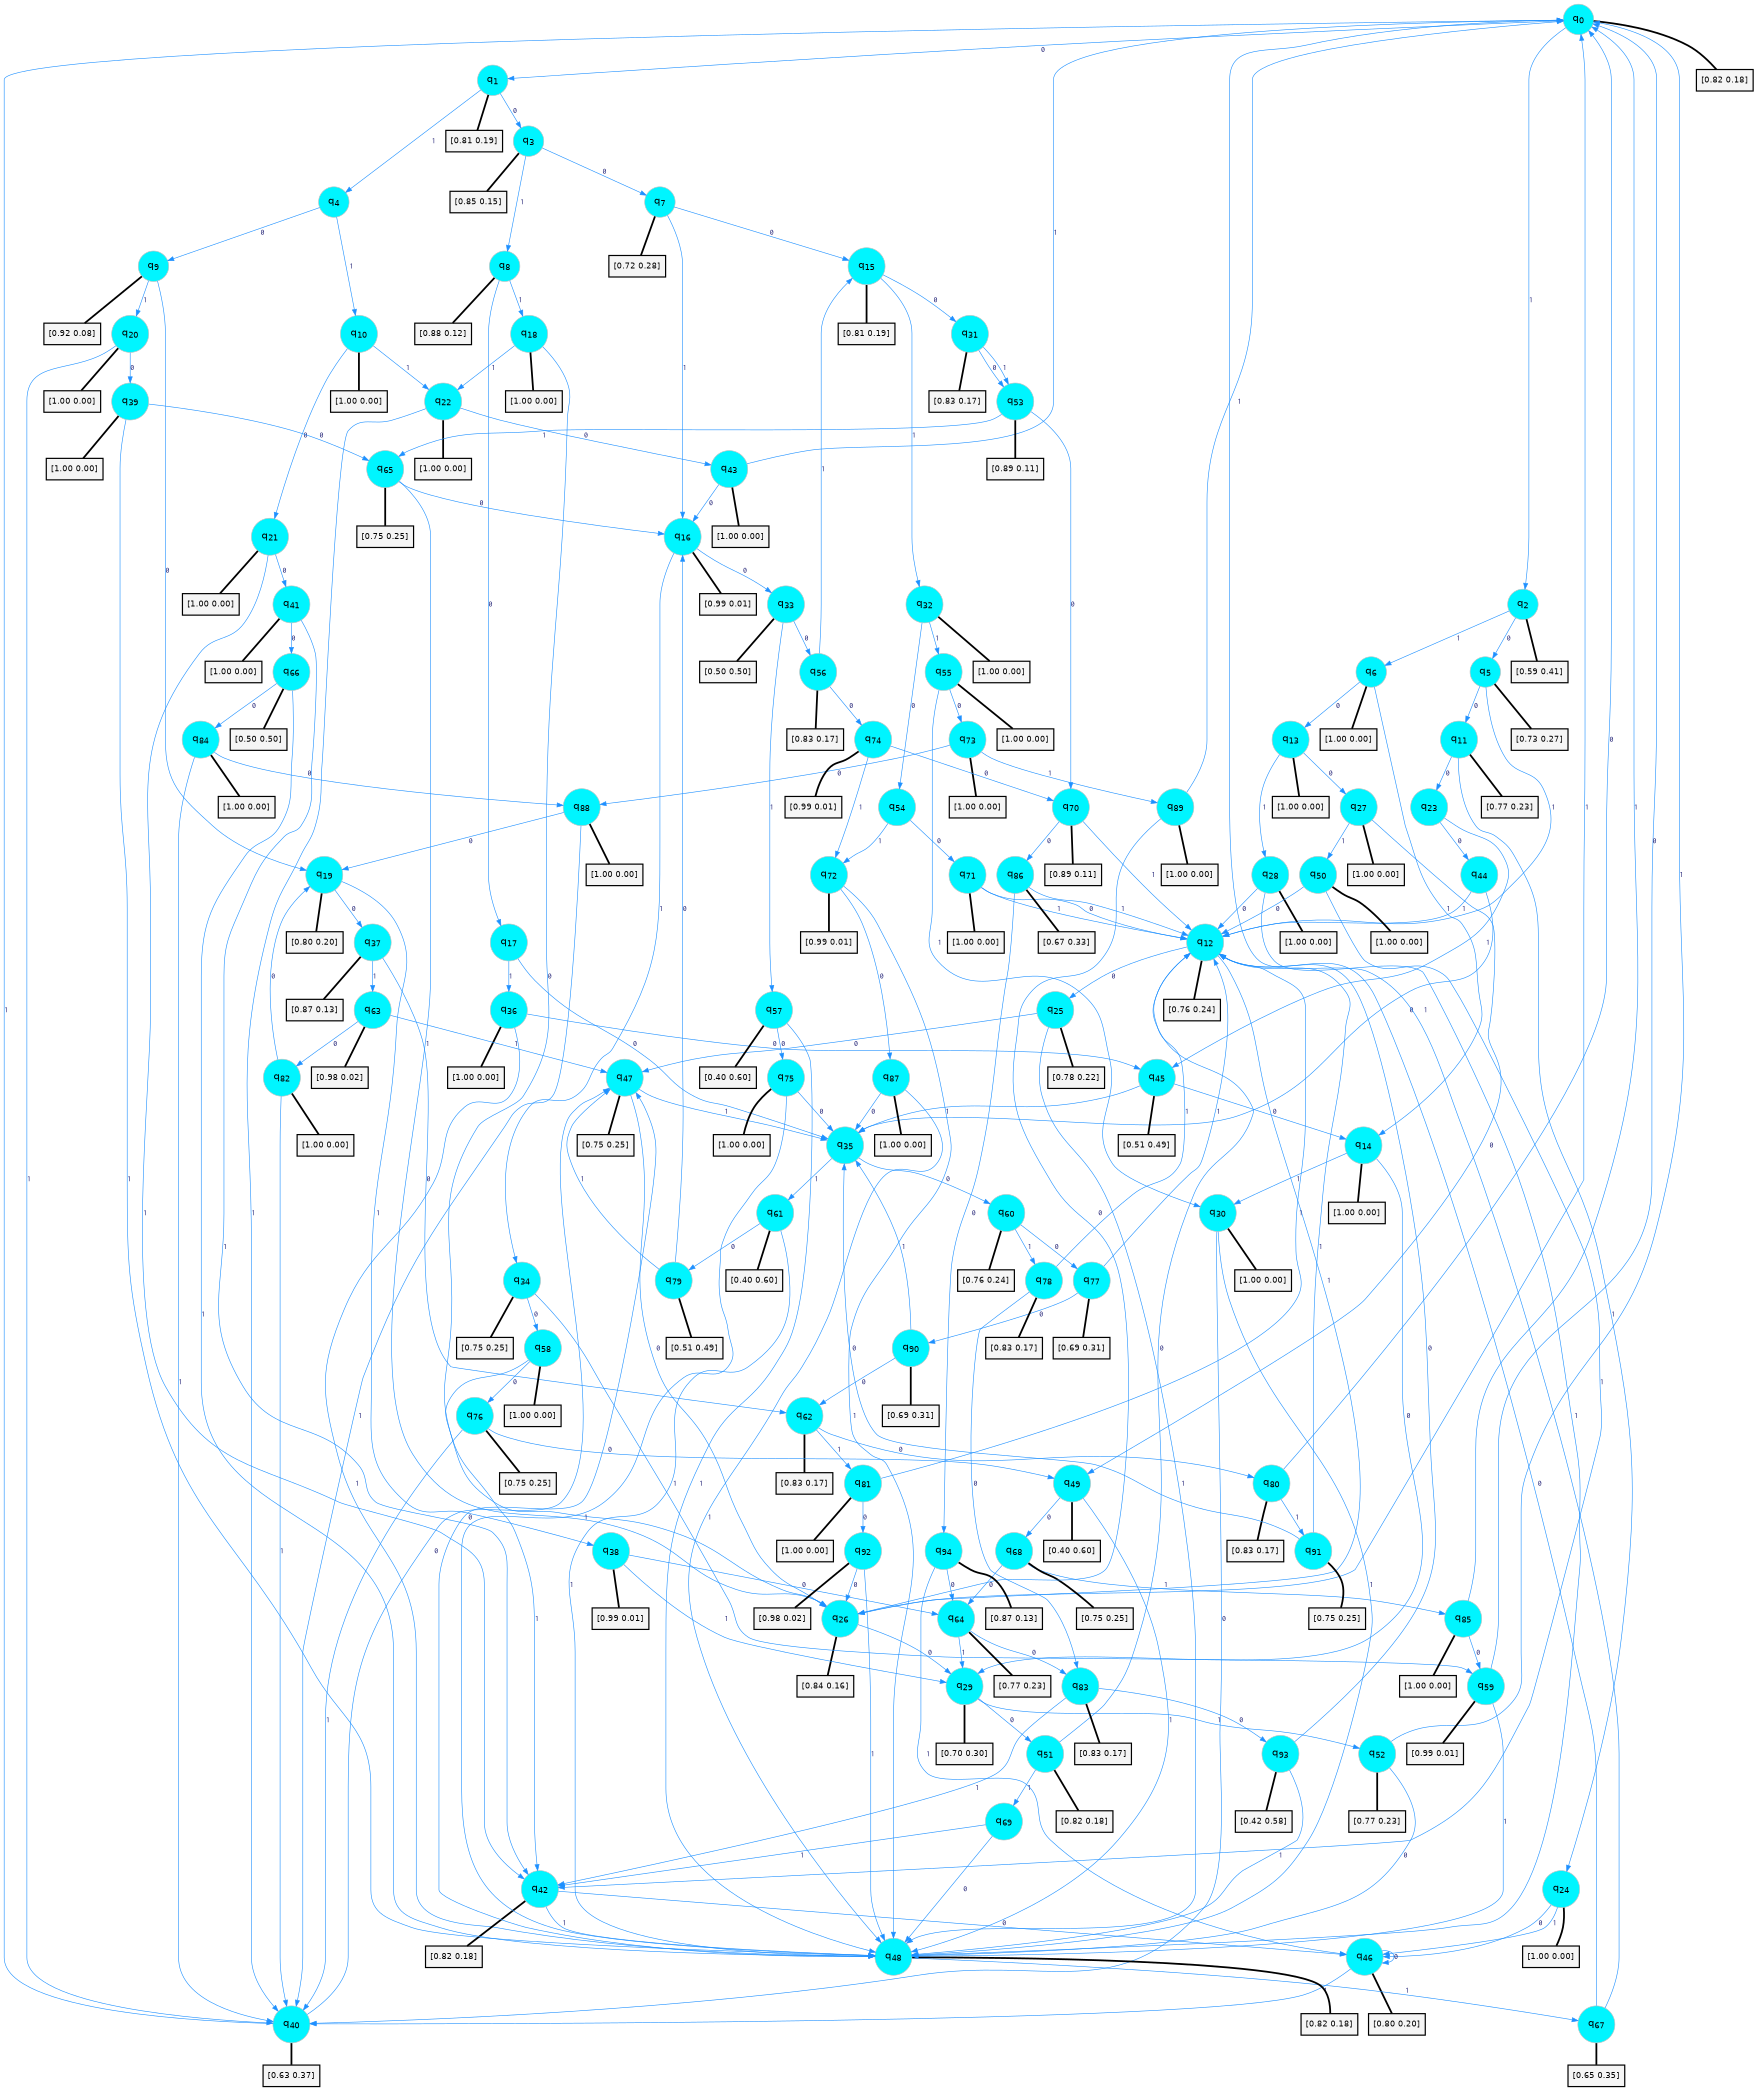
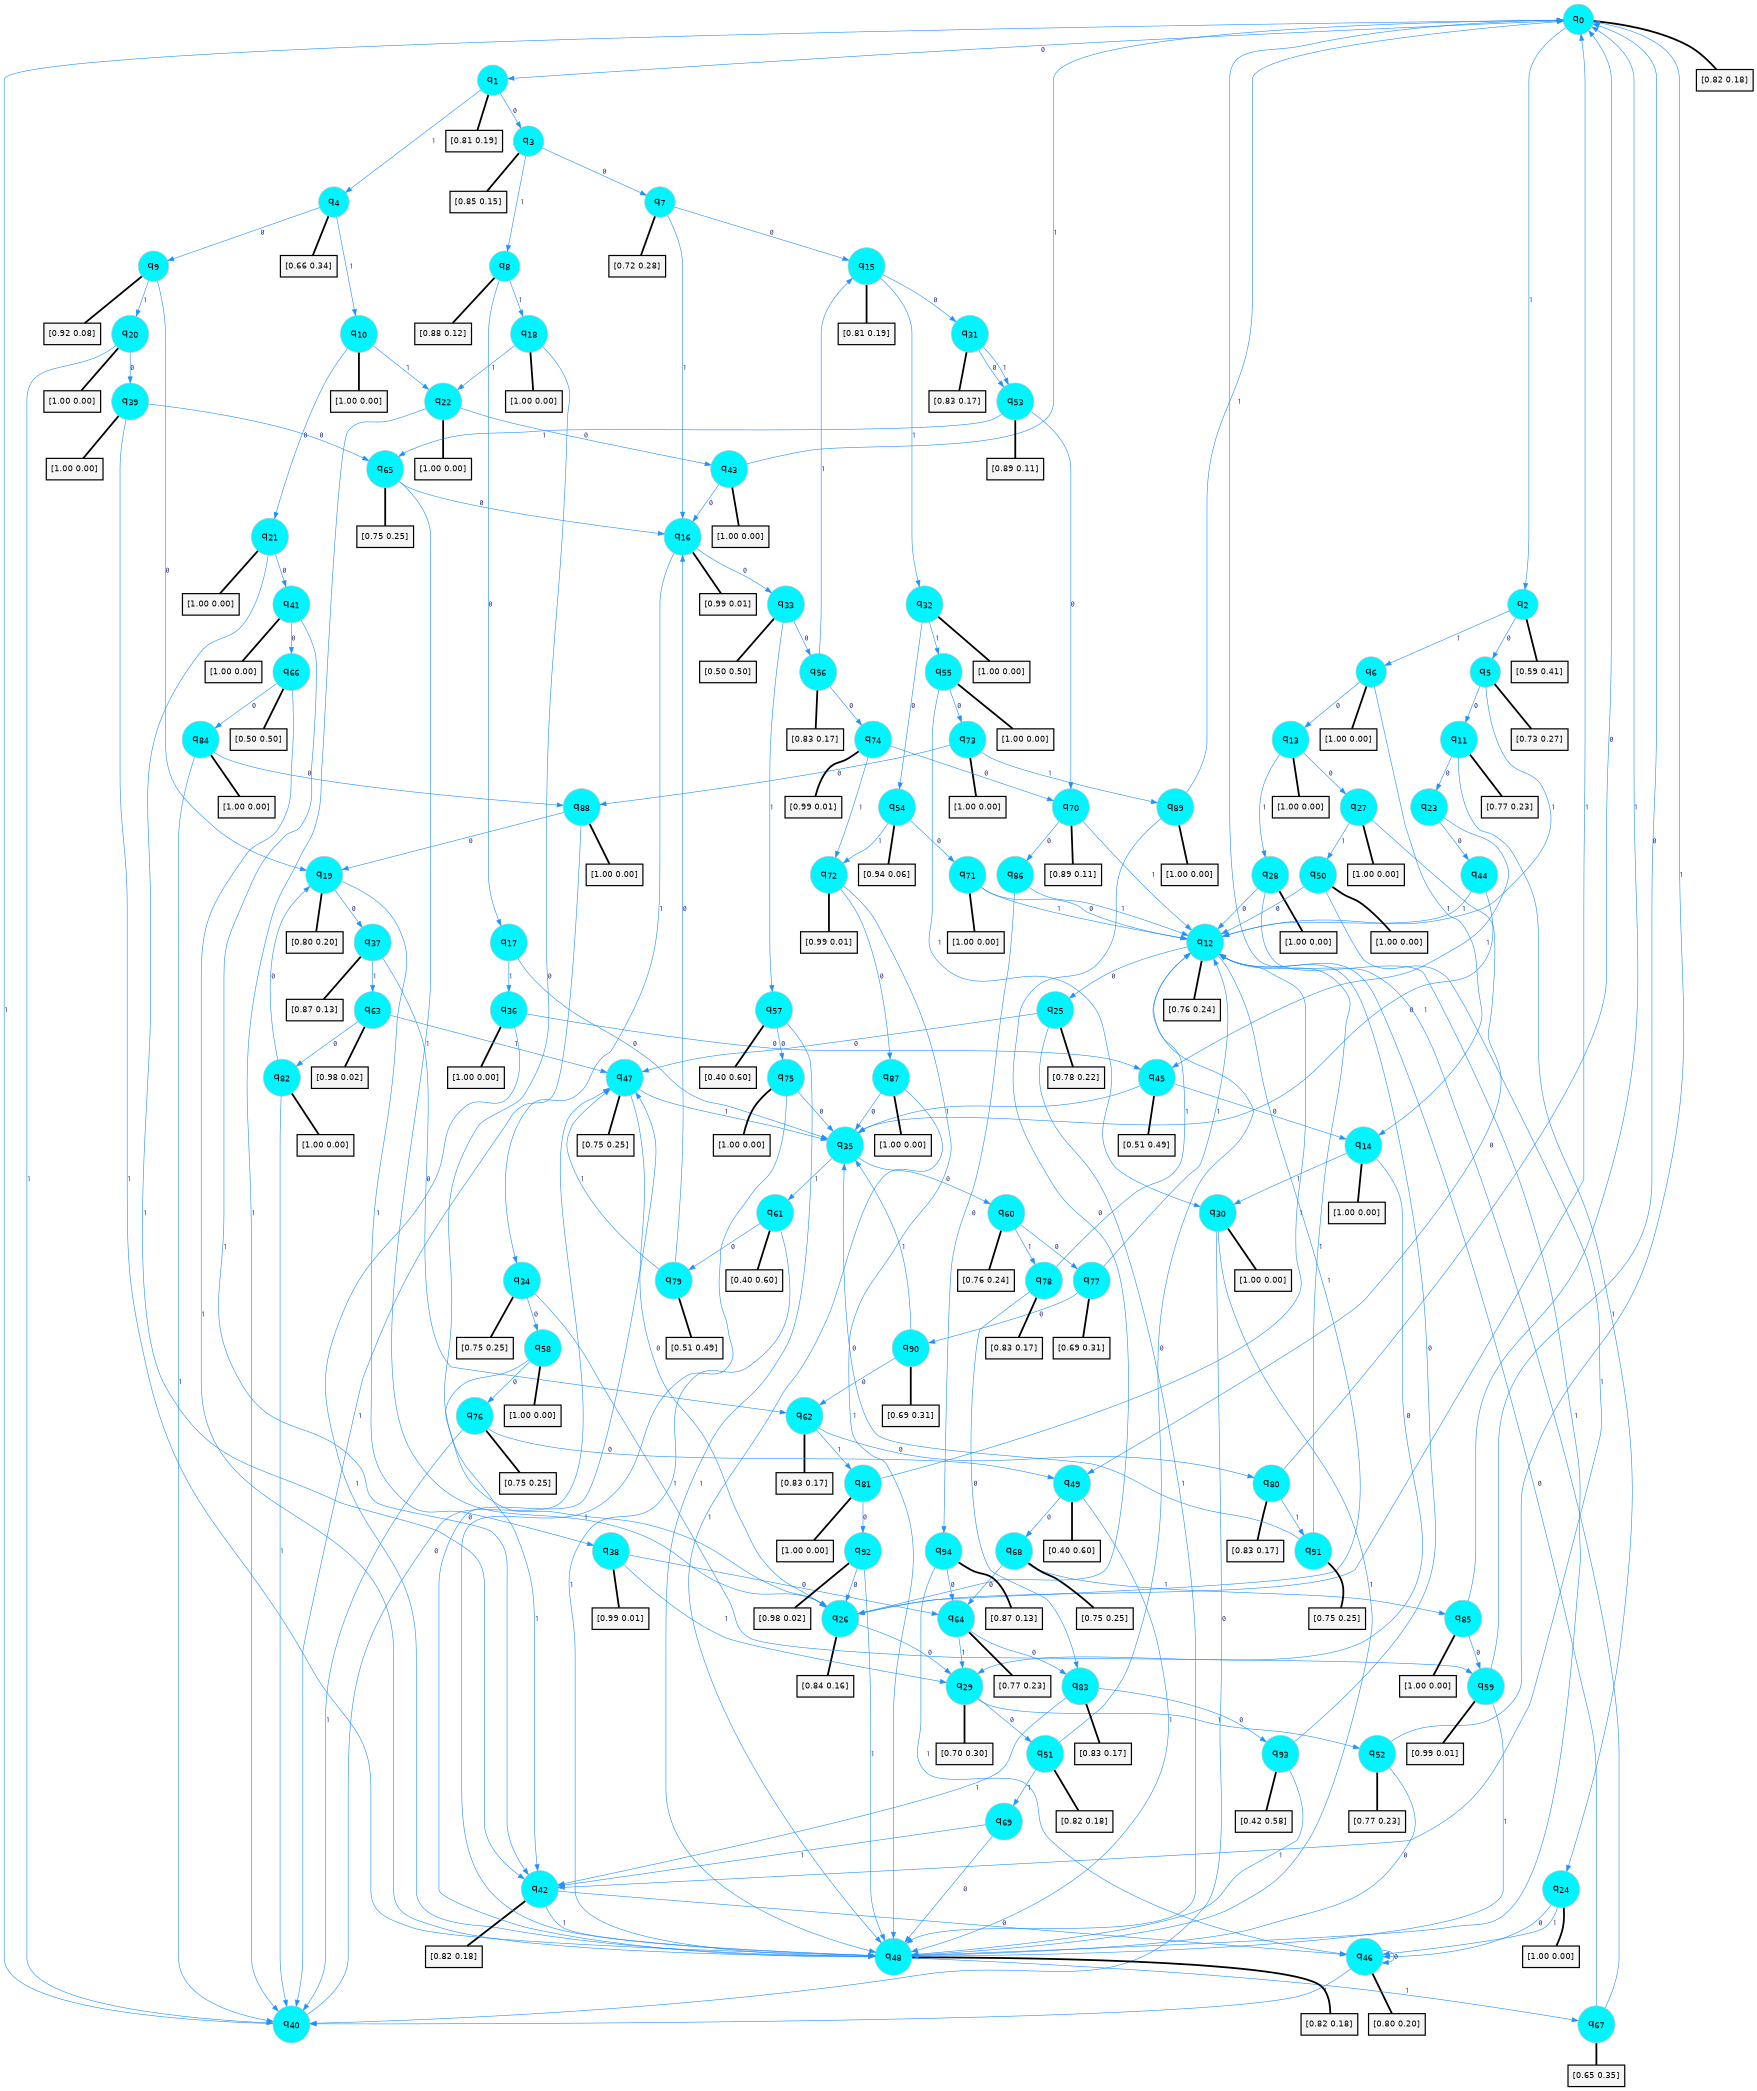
none -> (309, 266)
none -> (887, 875)
(1067, 942) -> none
(291, 2076) -> none
